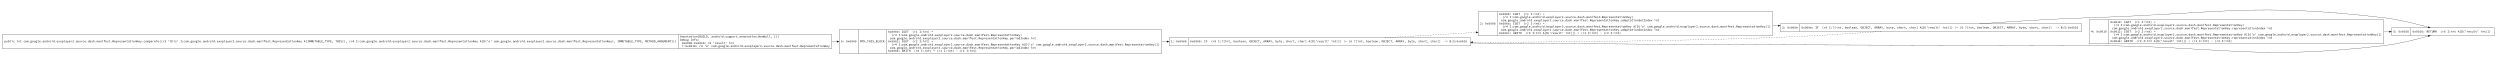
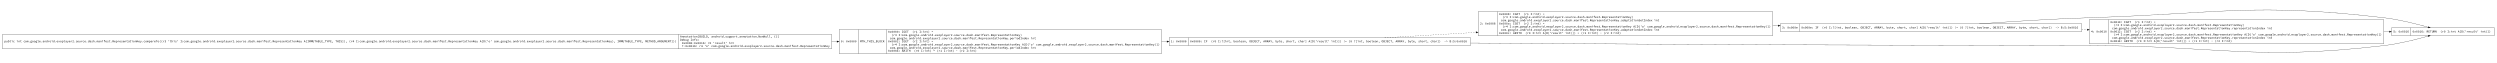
(1677, 40) -> (2085, 30)
